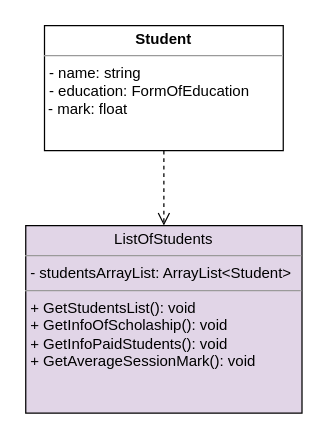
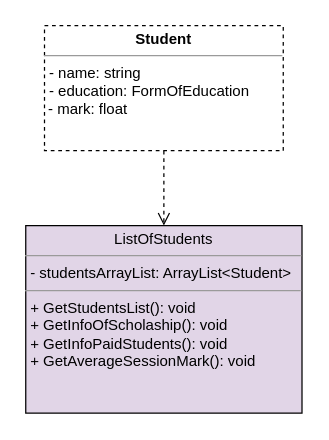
(164, 88) -> (164, 88)
